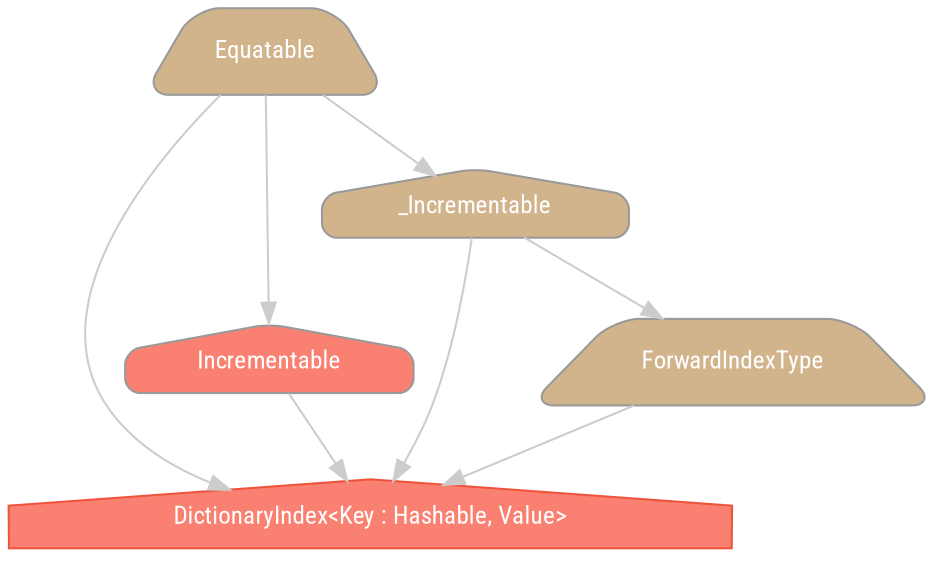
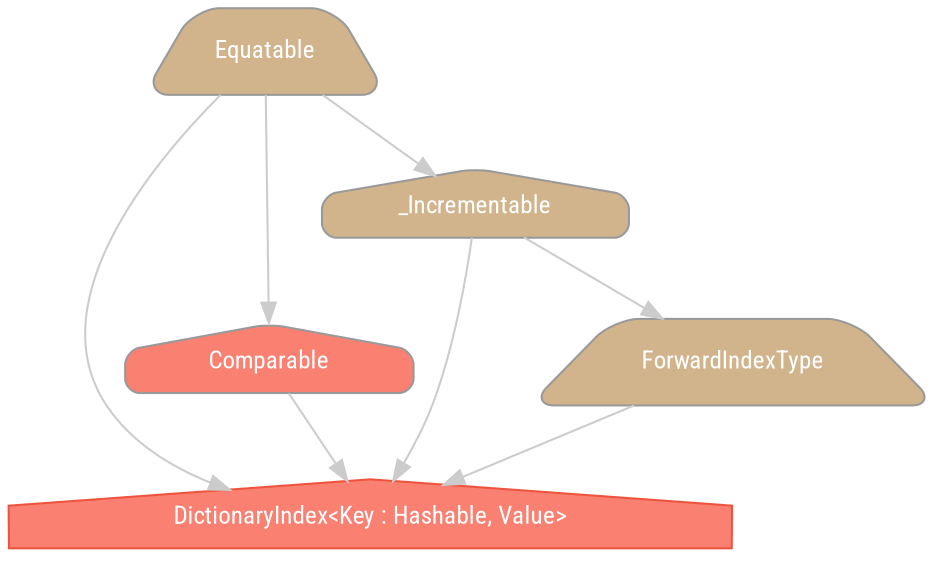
(269, 362) -> (269, 362)
